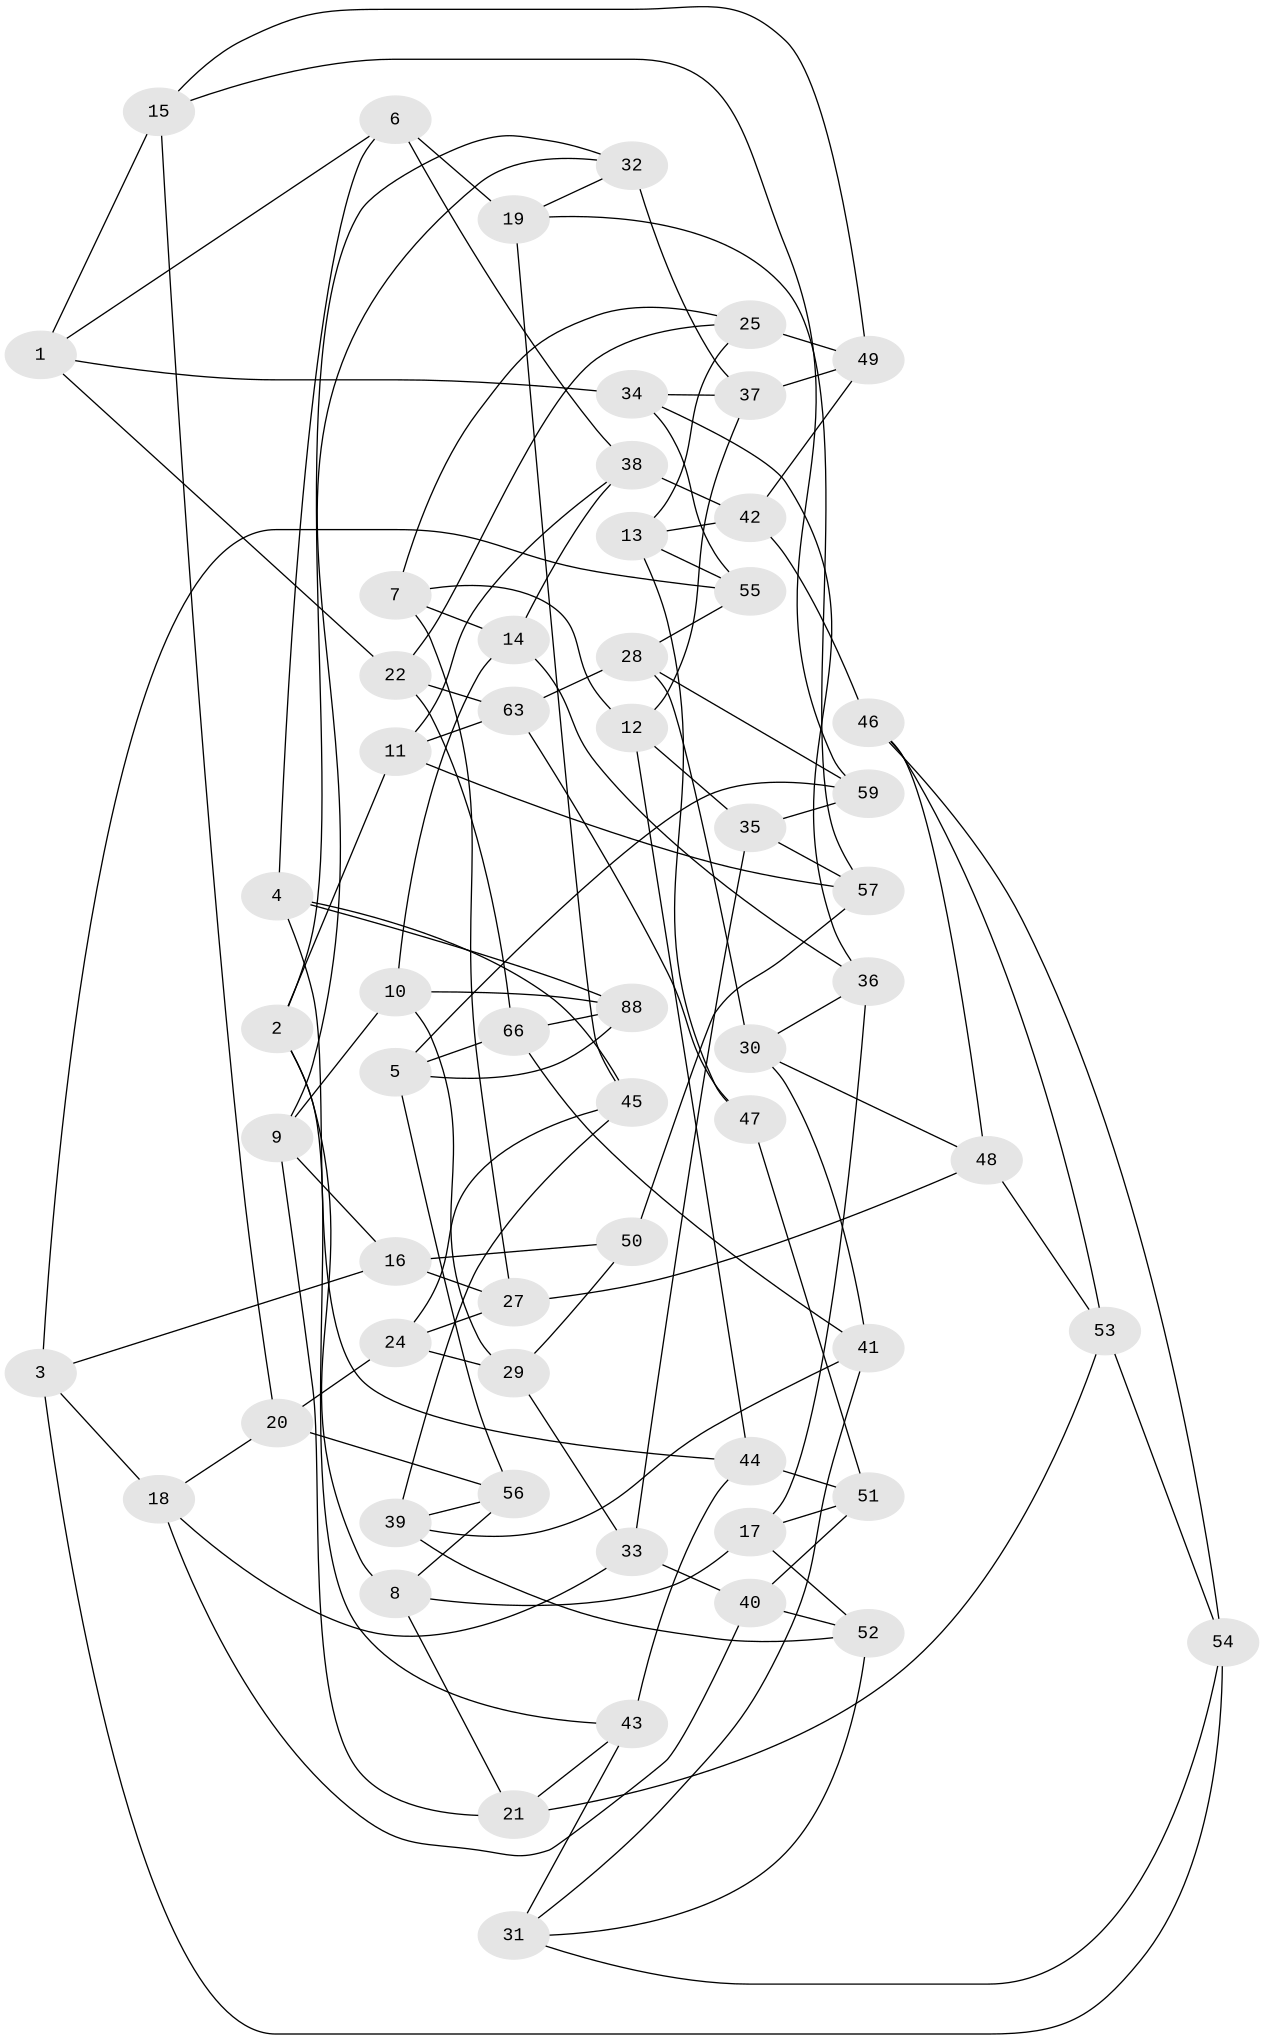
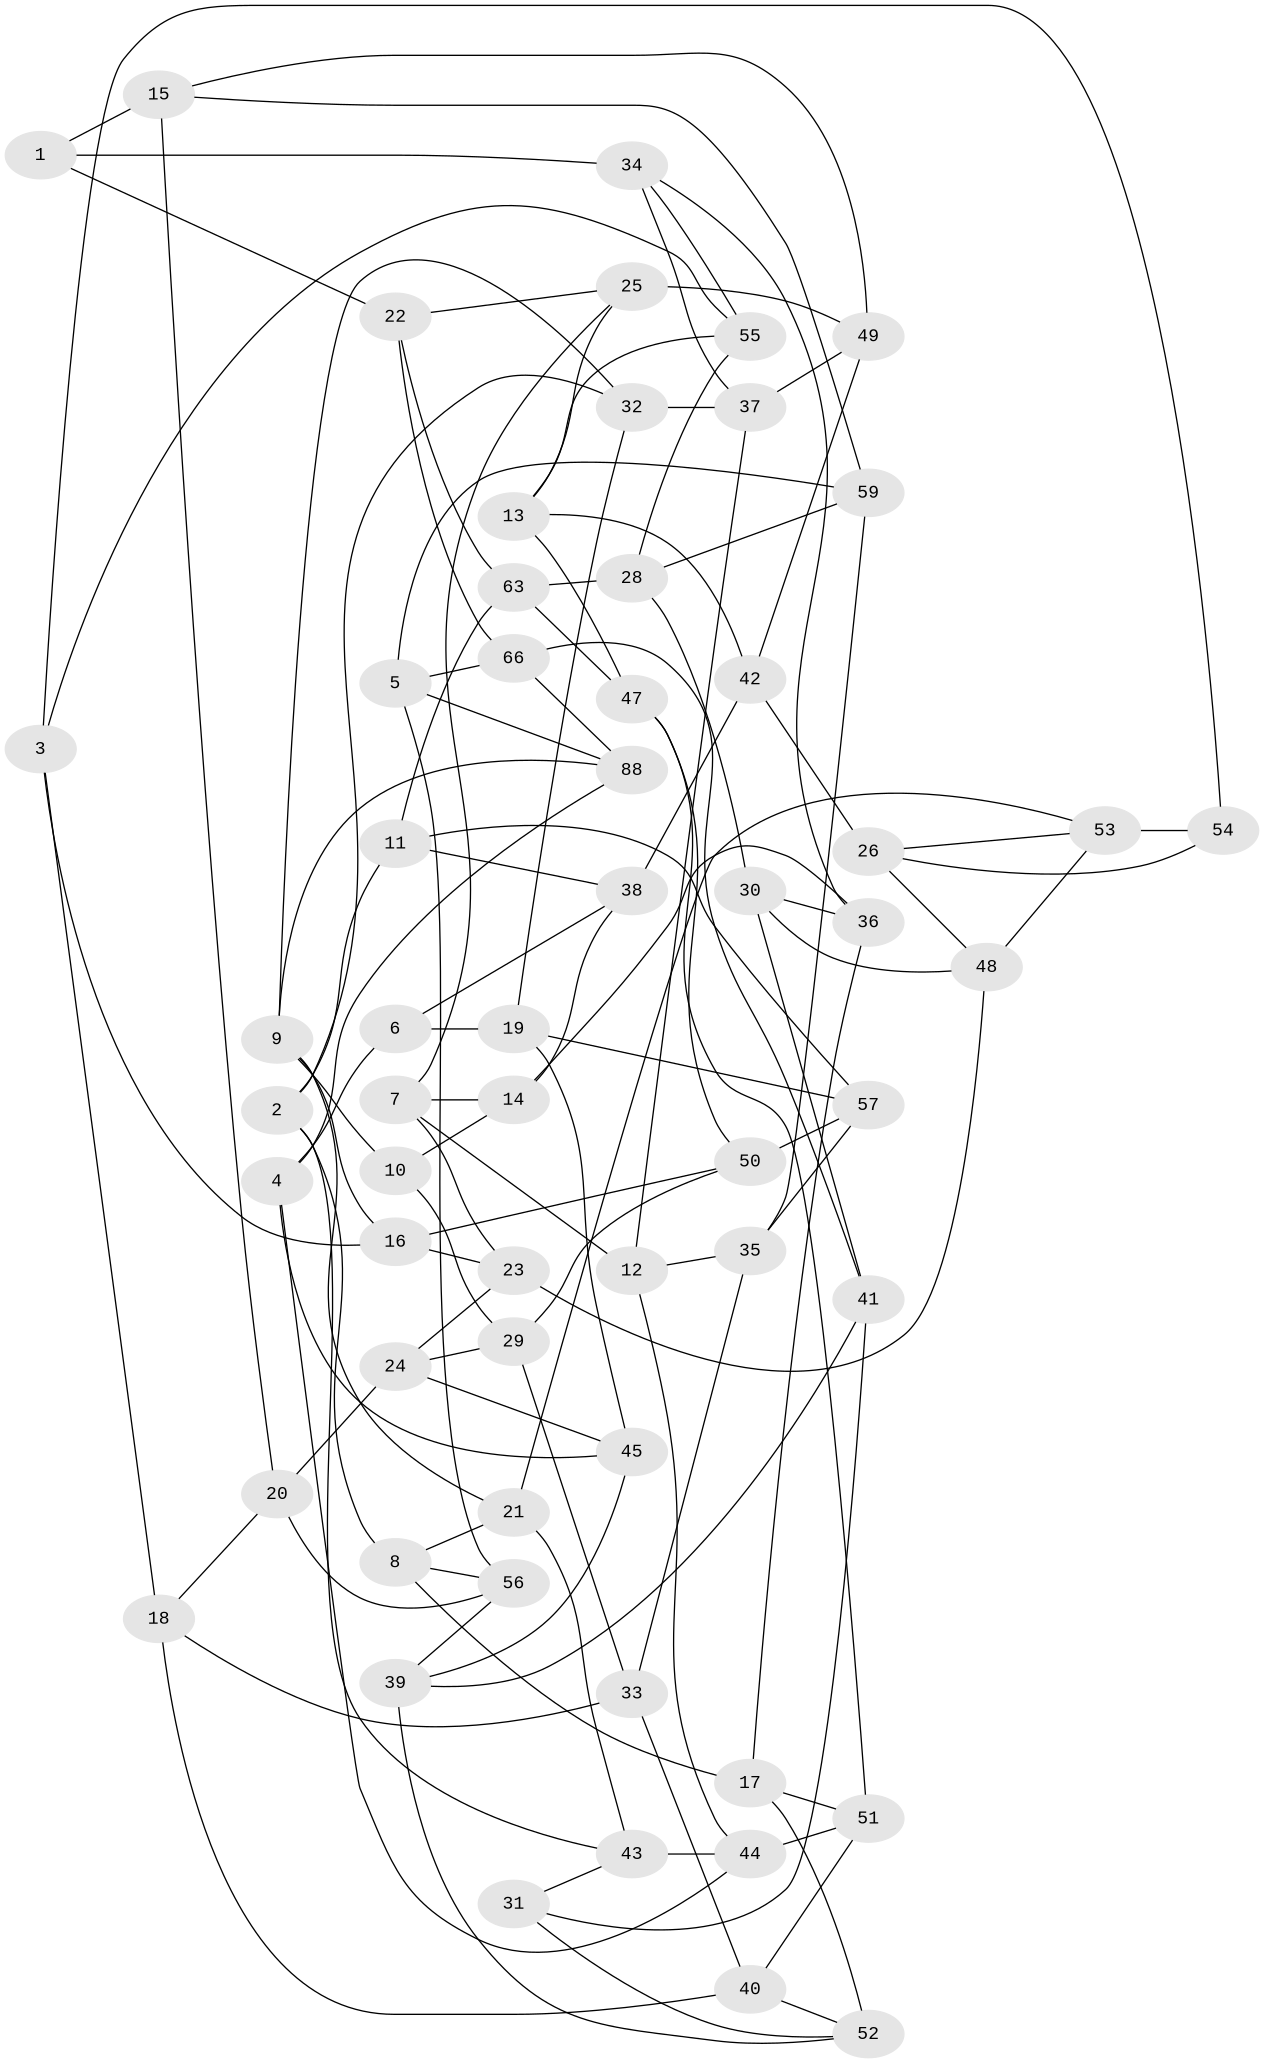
(218, 237) -> none
(868, 723) -> (868, 852)
none -> (693, 929)
(519, 994) -> (368, 803)
(514, 1302) -> (514, 1271)
(975, 1984) -> none
